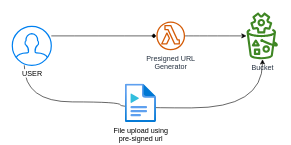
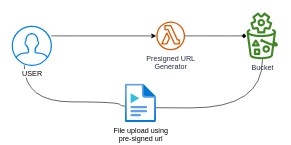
(151, 36) -> (150, 36)
(240, 36) -> (240, 36)
(255, 87) -> (256, 84)
